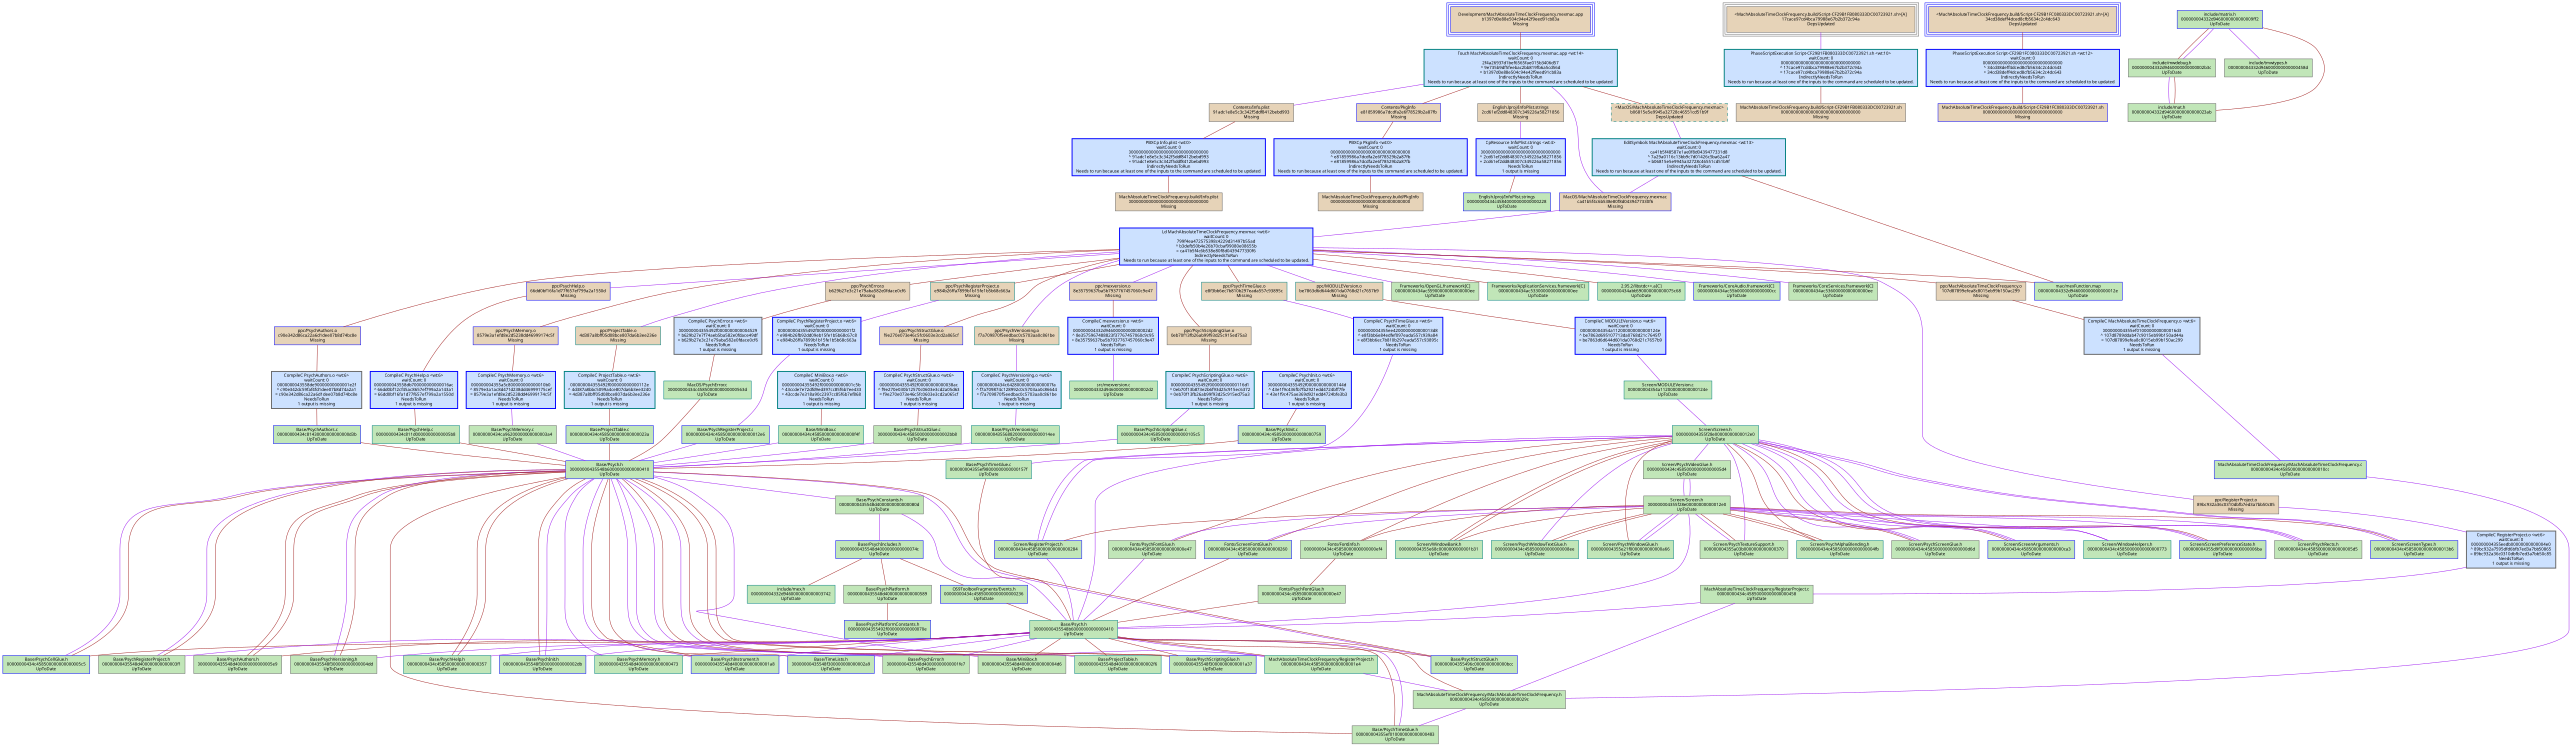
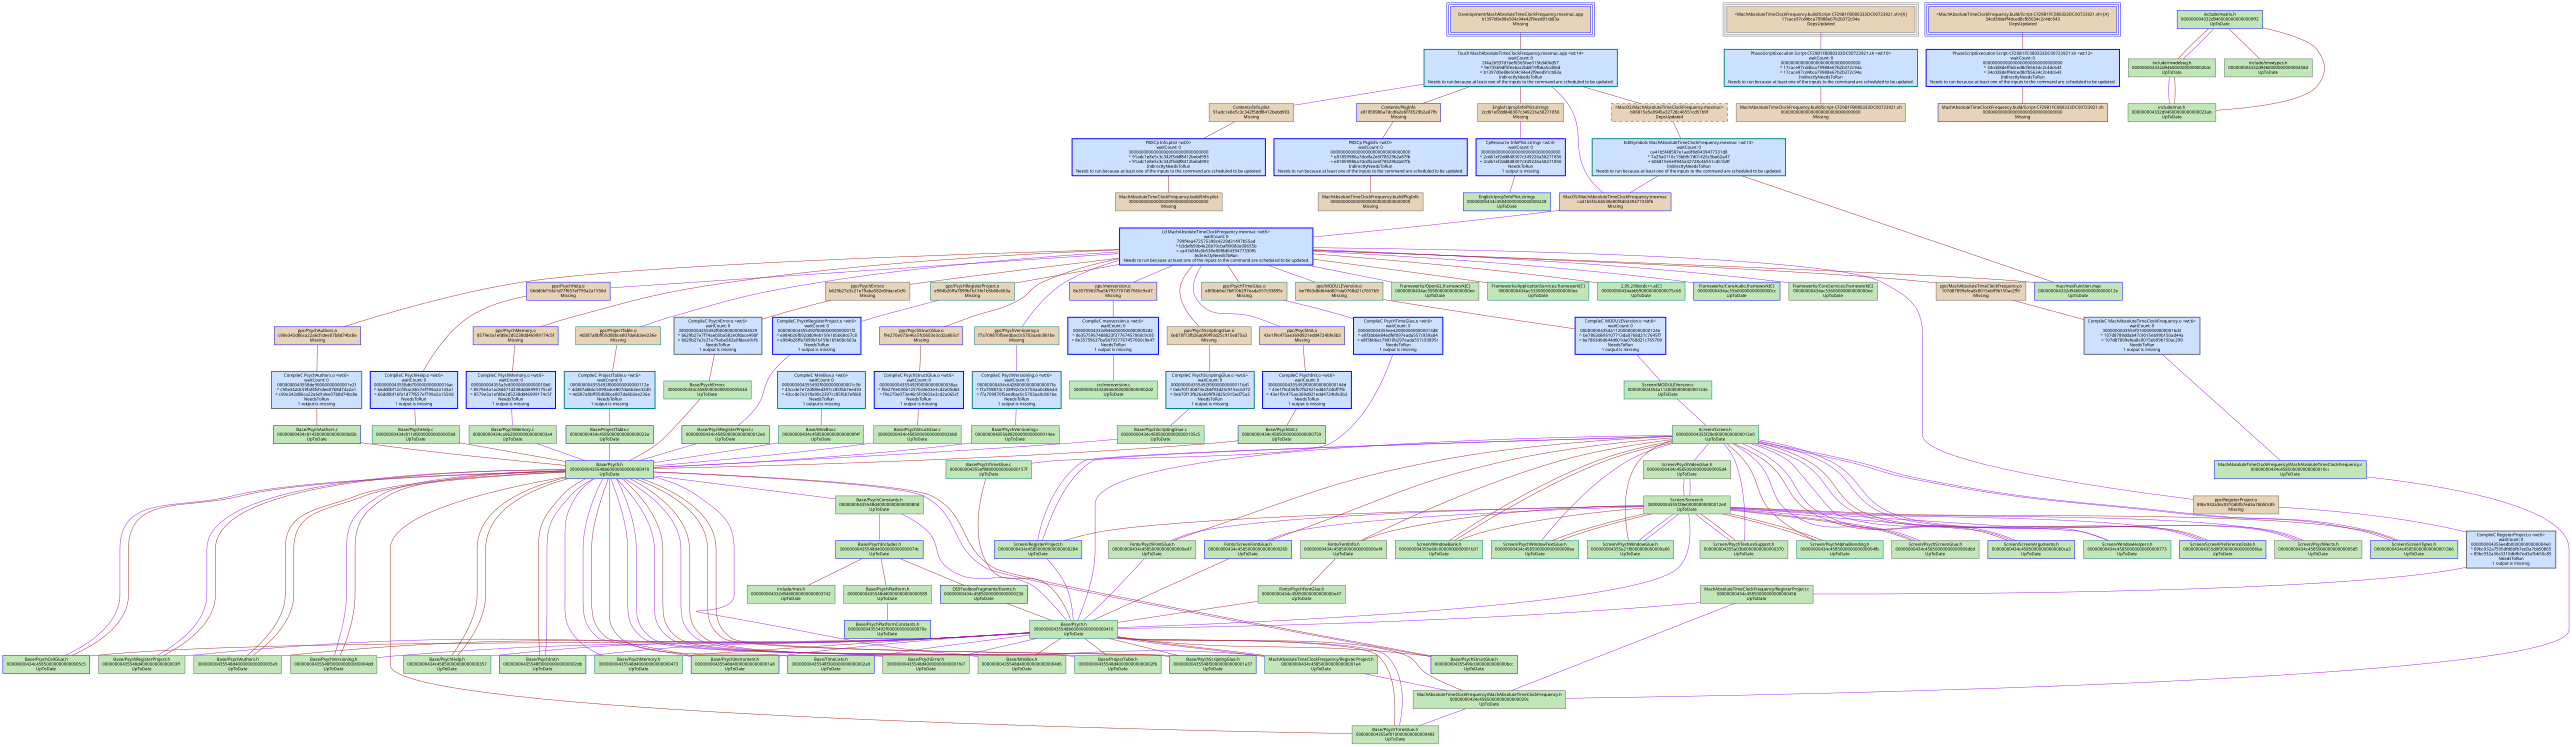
(2244, 44) -> (2244, 44)
none -> (1302, 336)
(708, 390) -> (708, 390)
